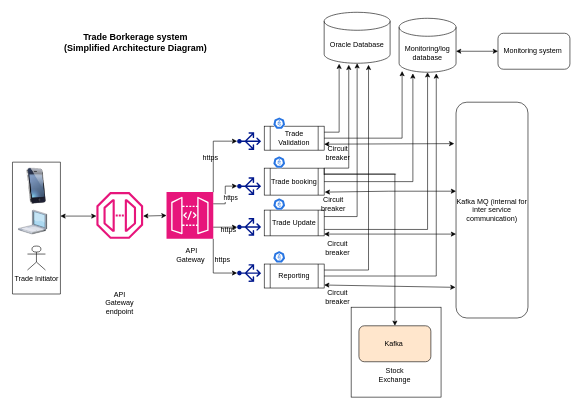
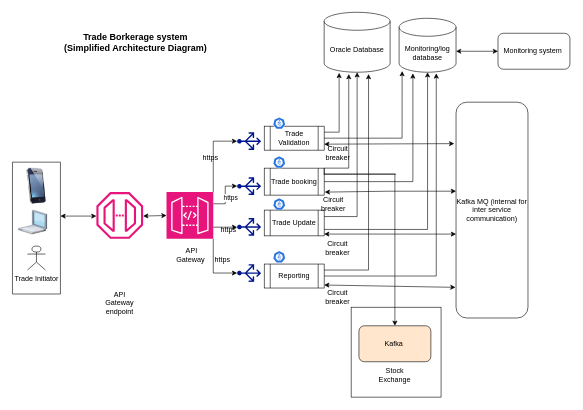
(357, 38) -> (357, 42)
